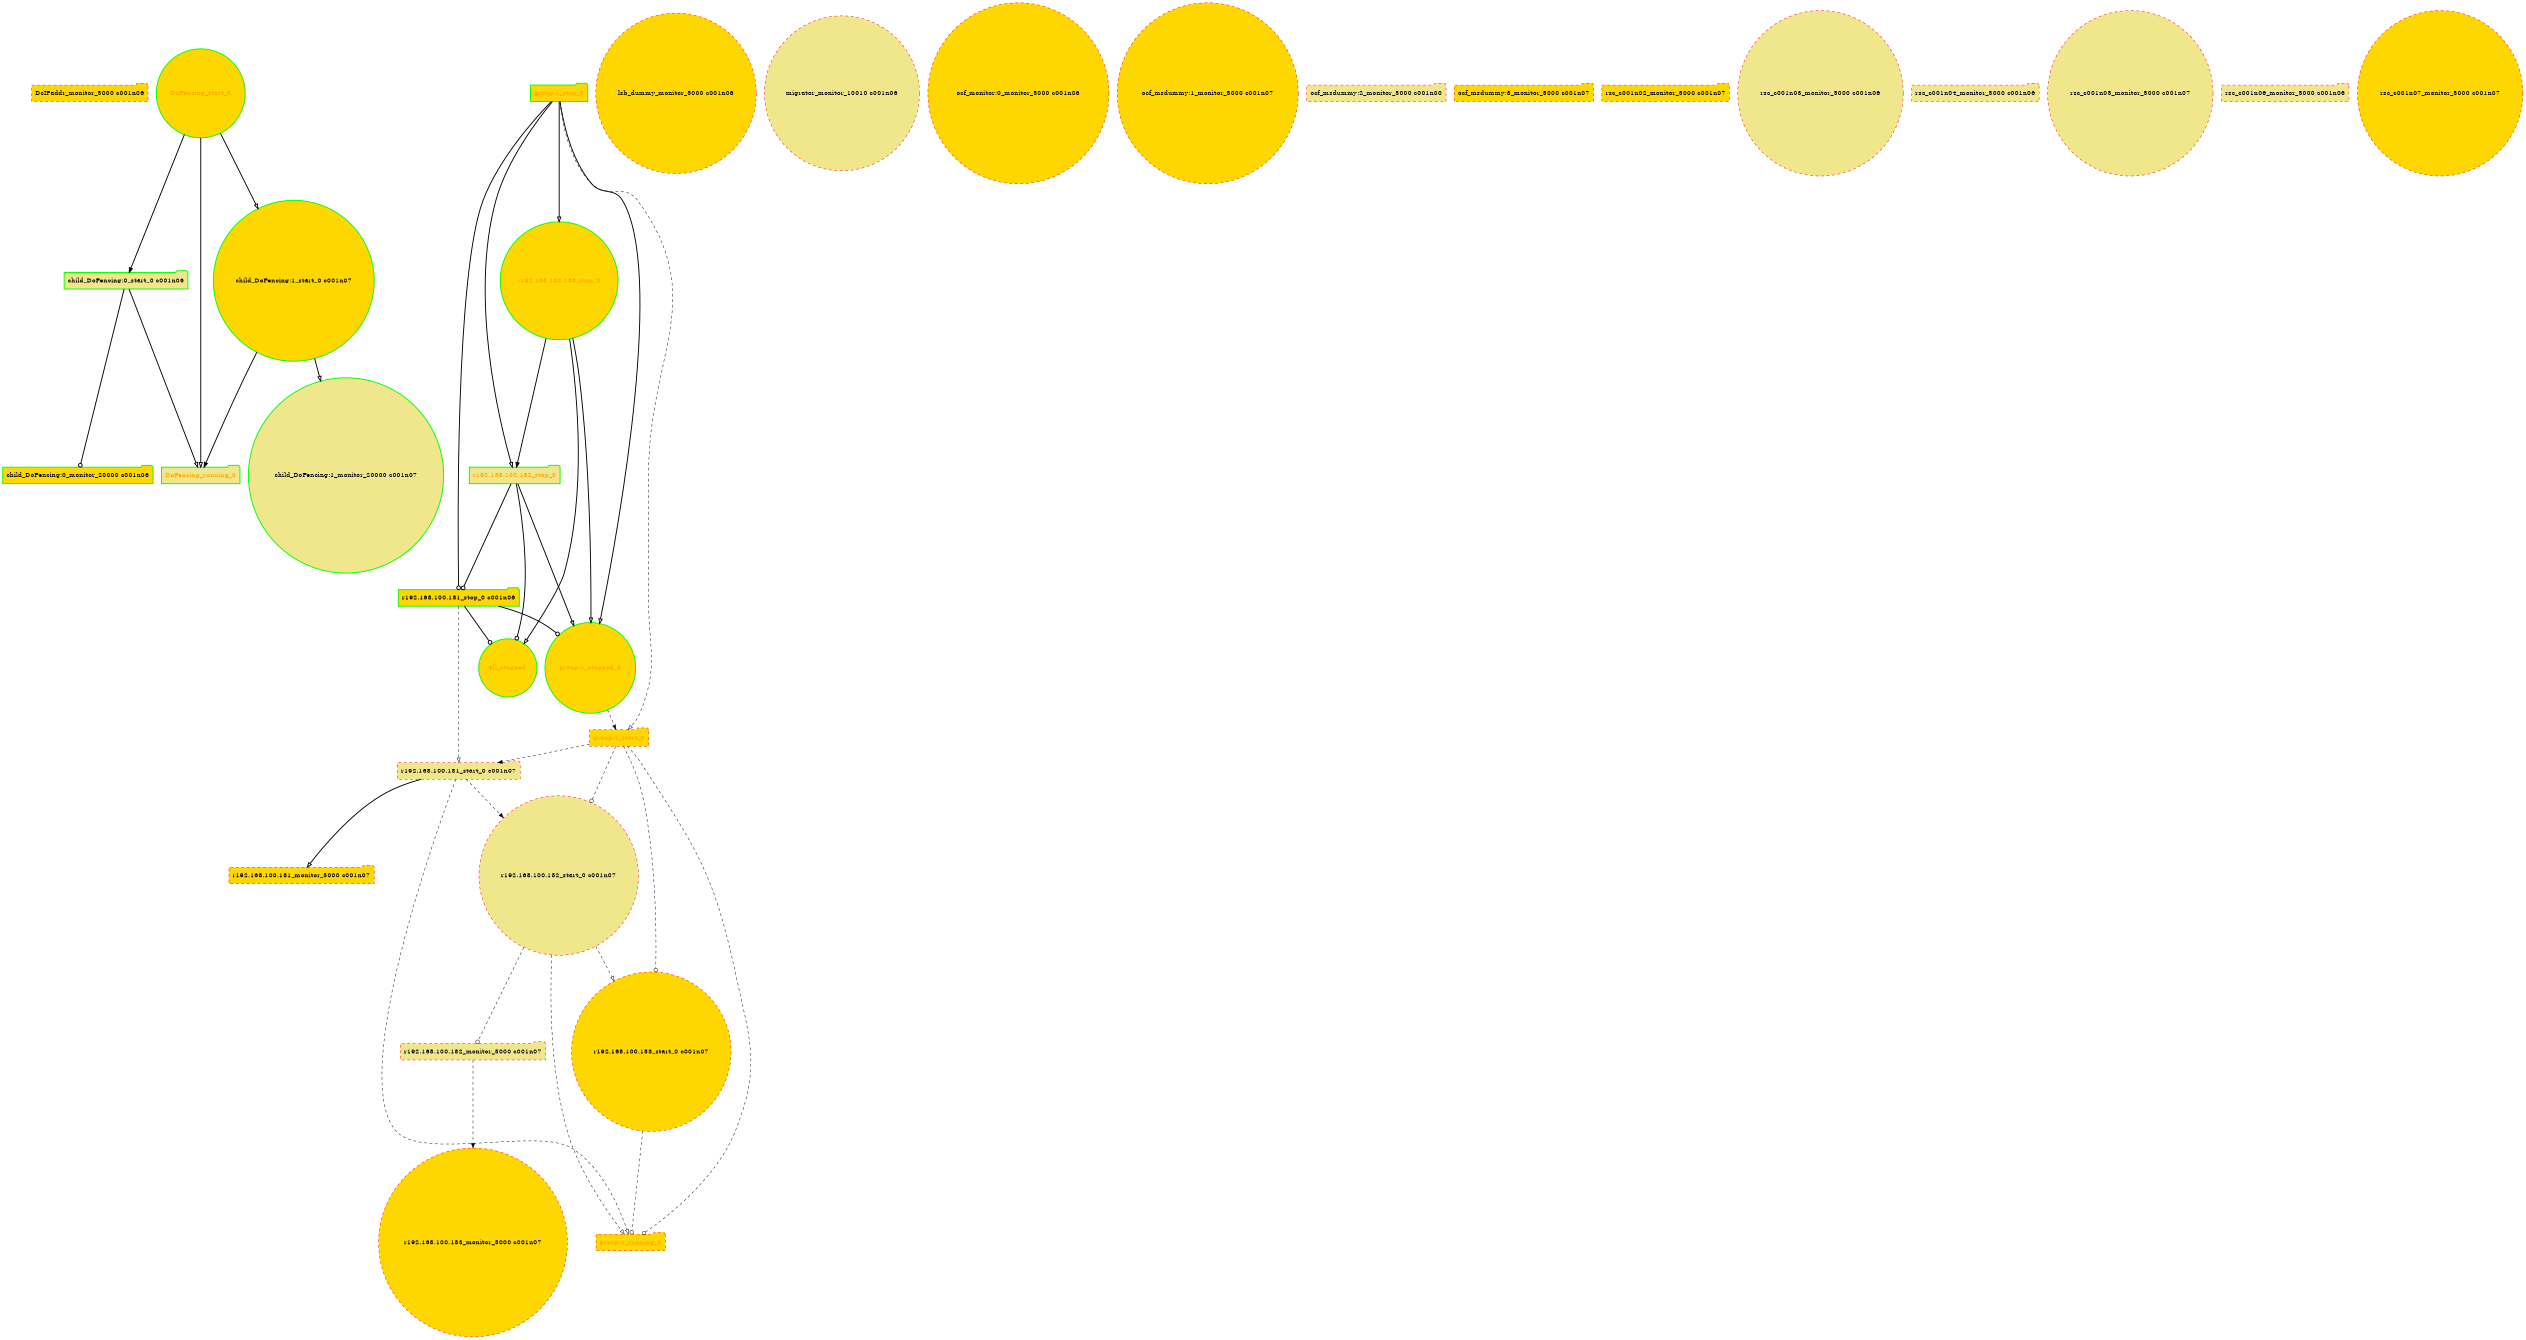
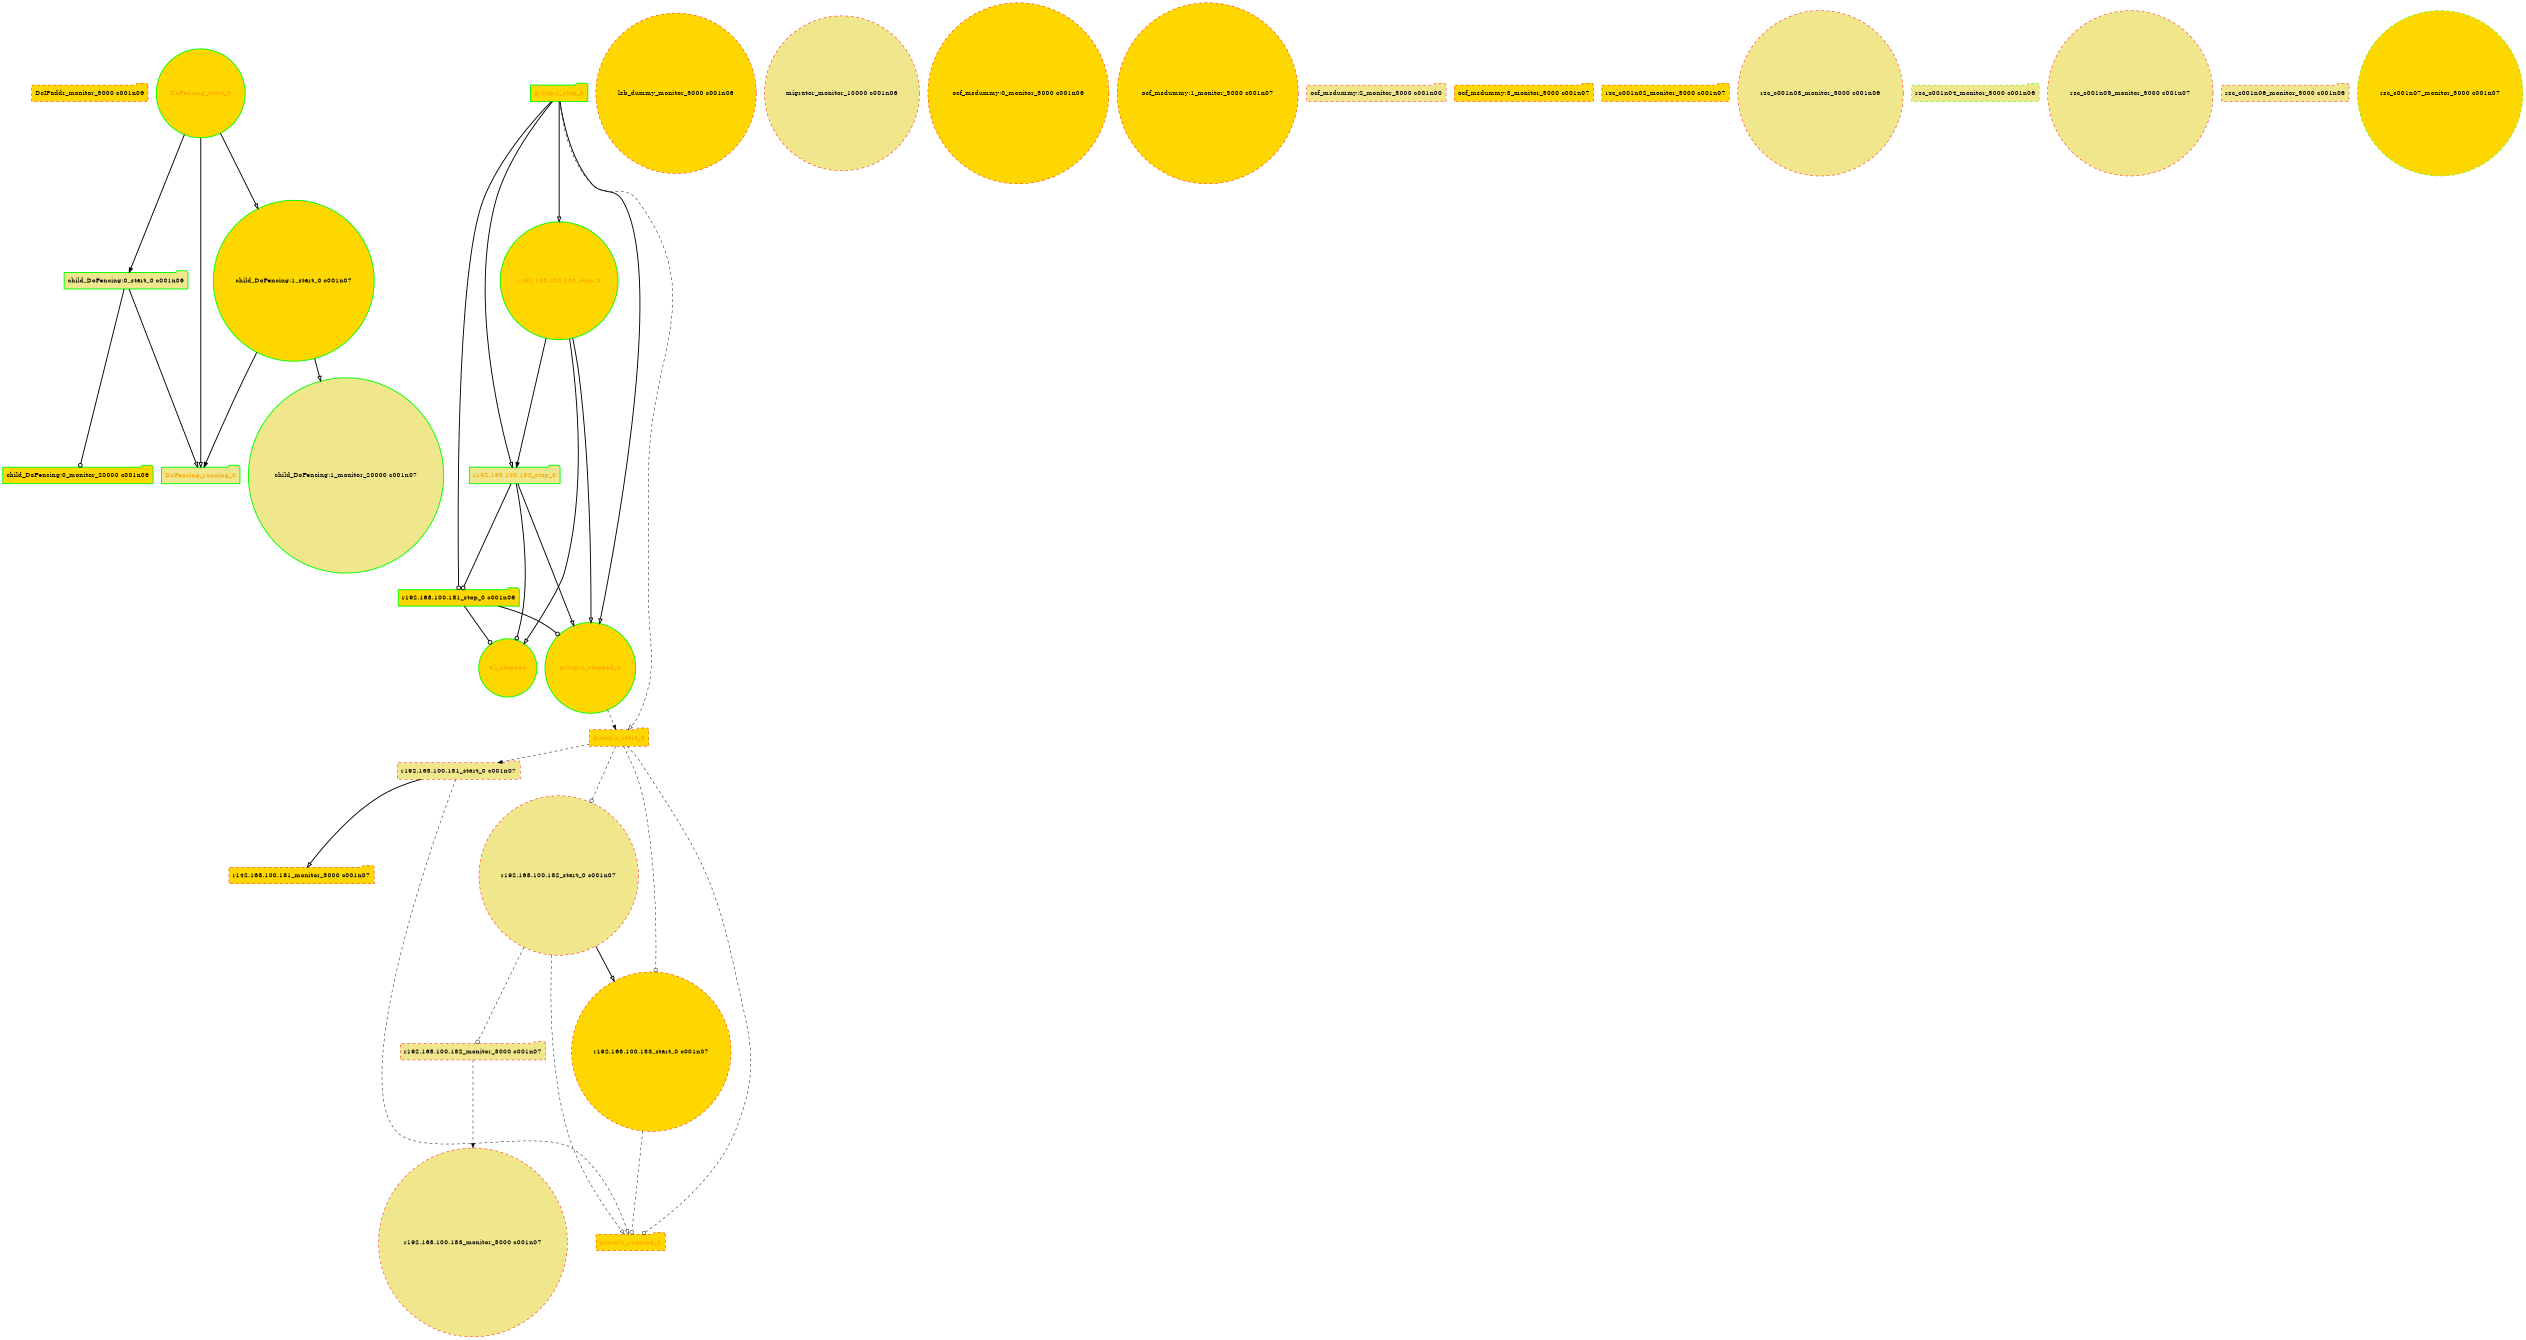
(842, 93) -> (842, 93)
(1018, 93) -> (1018, 93)
(1975, 93) -> (1975, 93)
(2440, 93) -> (2440, 93)
(459, 682) -> none
(483, 797) -> none
(302, 876) -> (302, 876)
(604, 962) -> (604, 962)
(473, 1242) -> (473, 1242)
